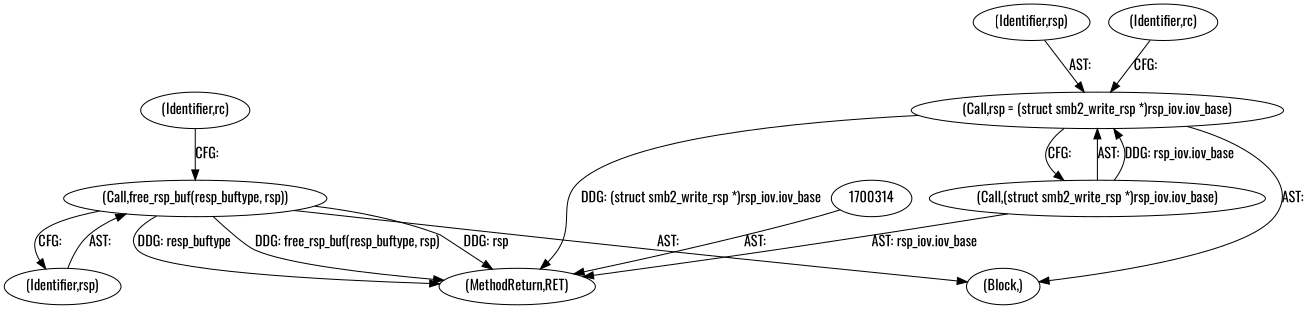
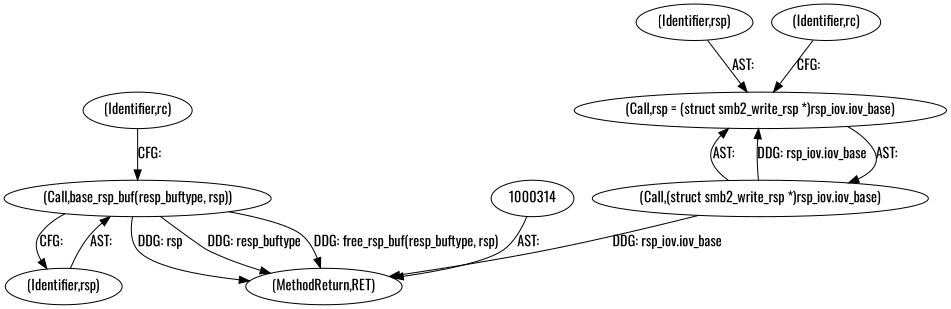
(701, 138) -> none
(1061, 154) -> (888, 154)
(195, 198) -> (138, 198)
(872, 198) -> (533, 198)
(925, 242) -> (668, 242)
(1003, 287) -> none
